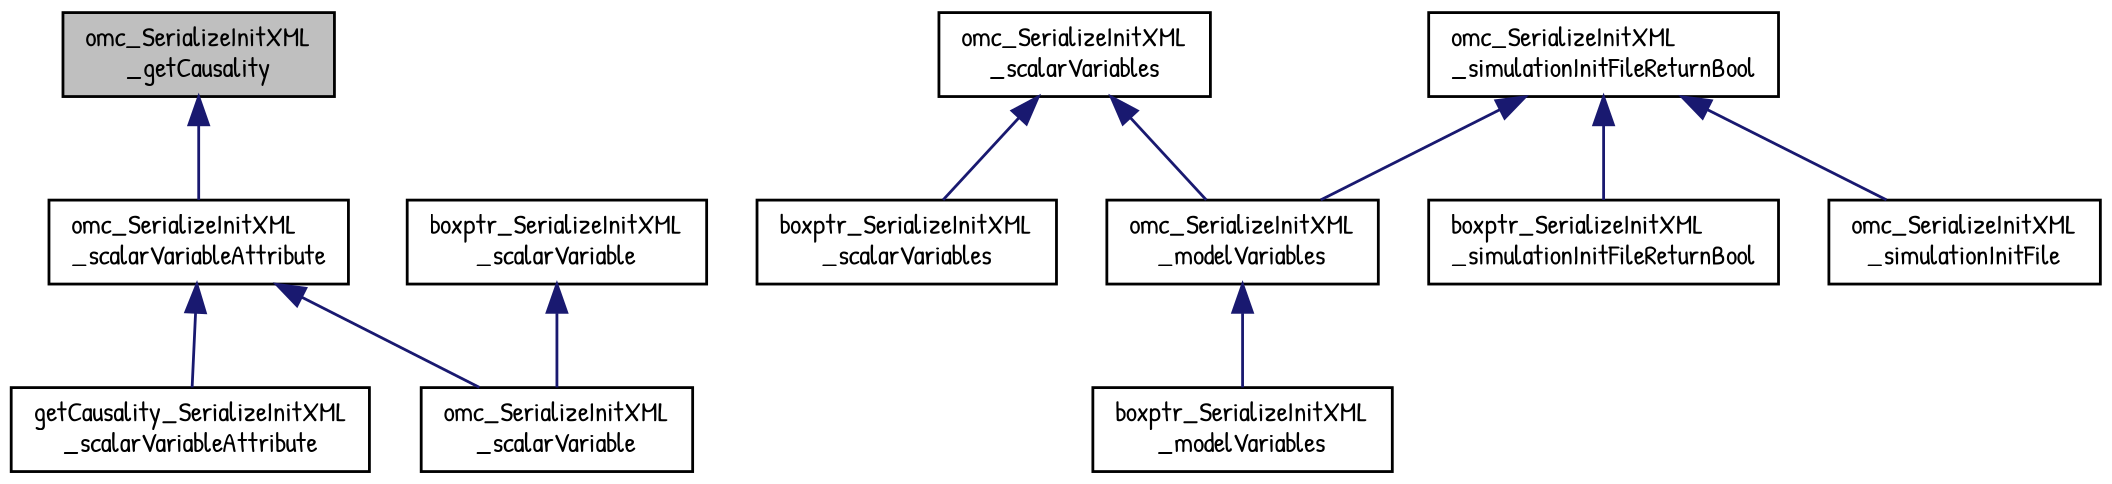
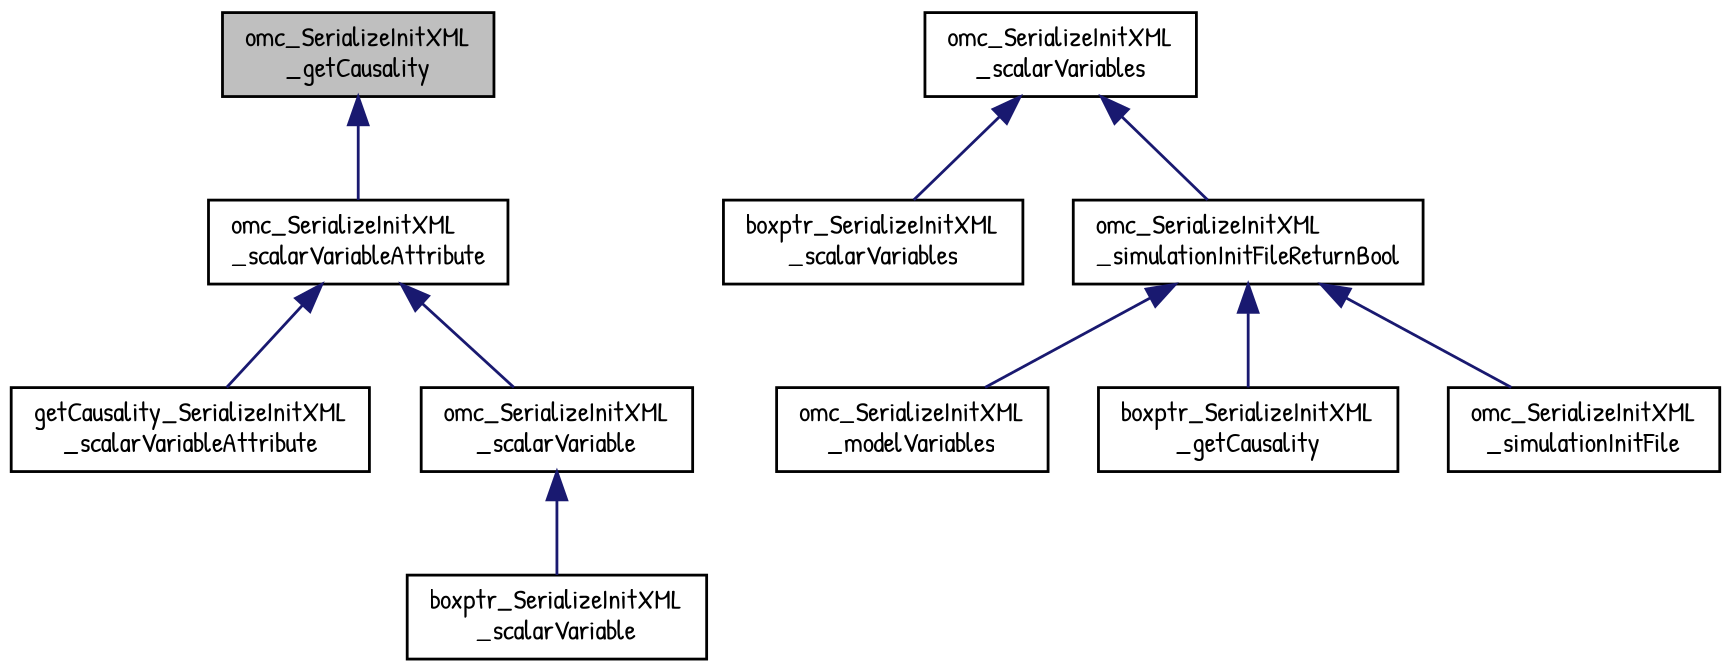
(1168, 159) -> (1165, 158)
(1604, 242) -> (1248, 430)
(557, 350) -> (557, 538)
(1243, 430) -> none
